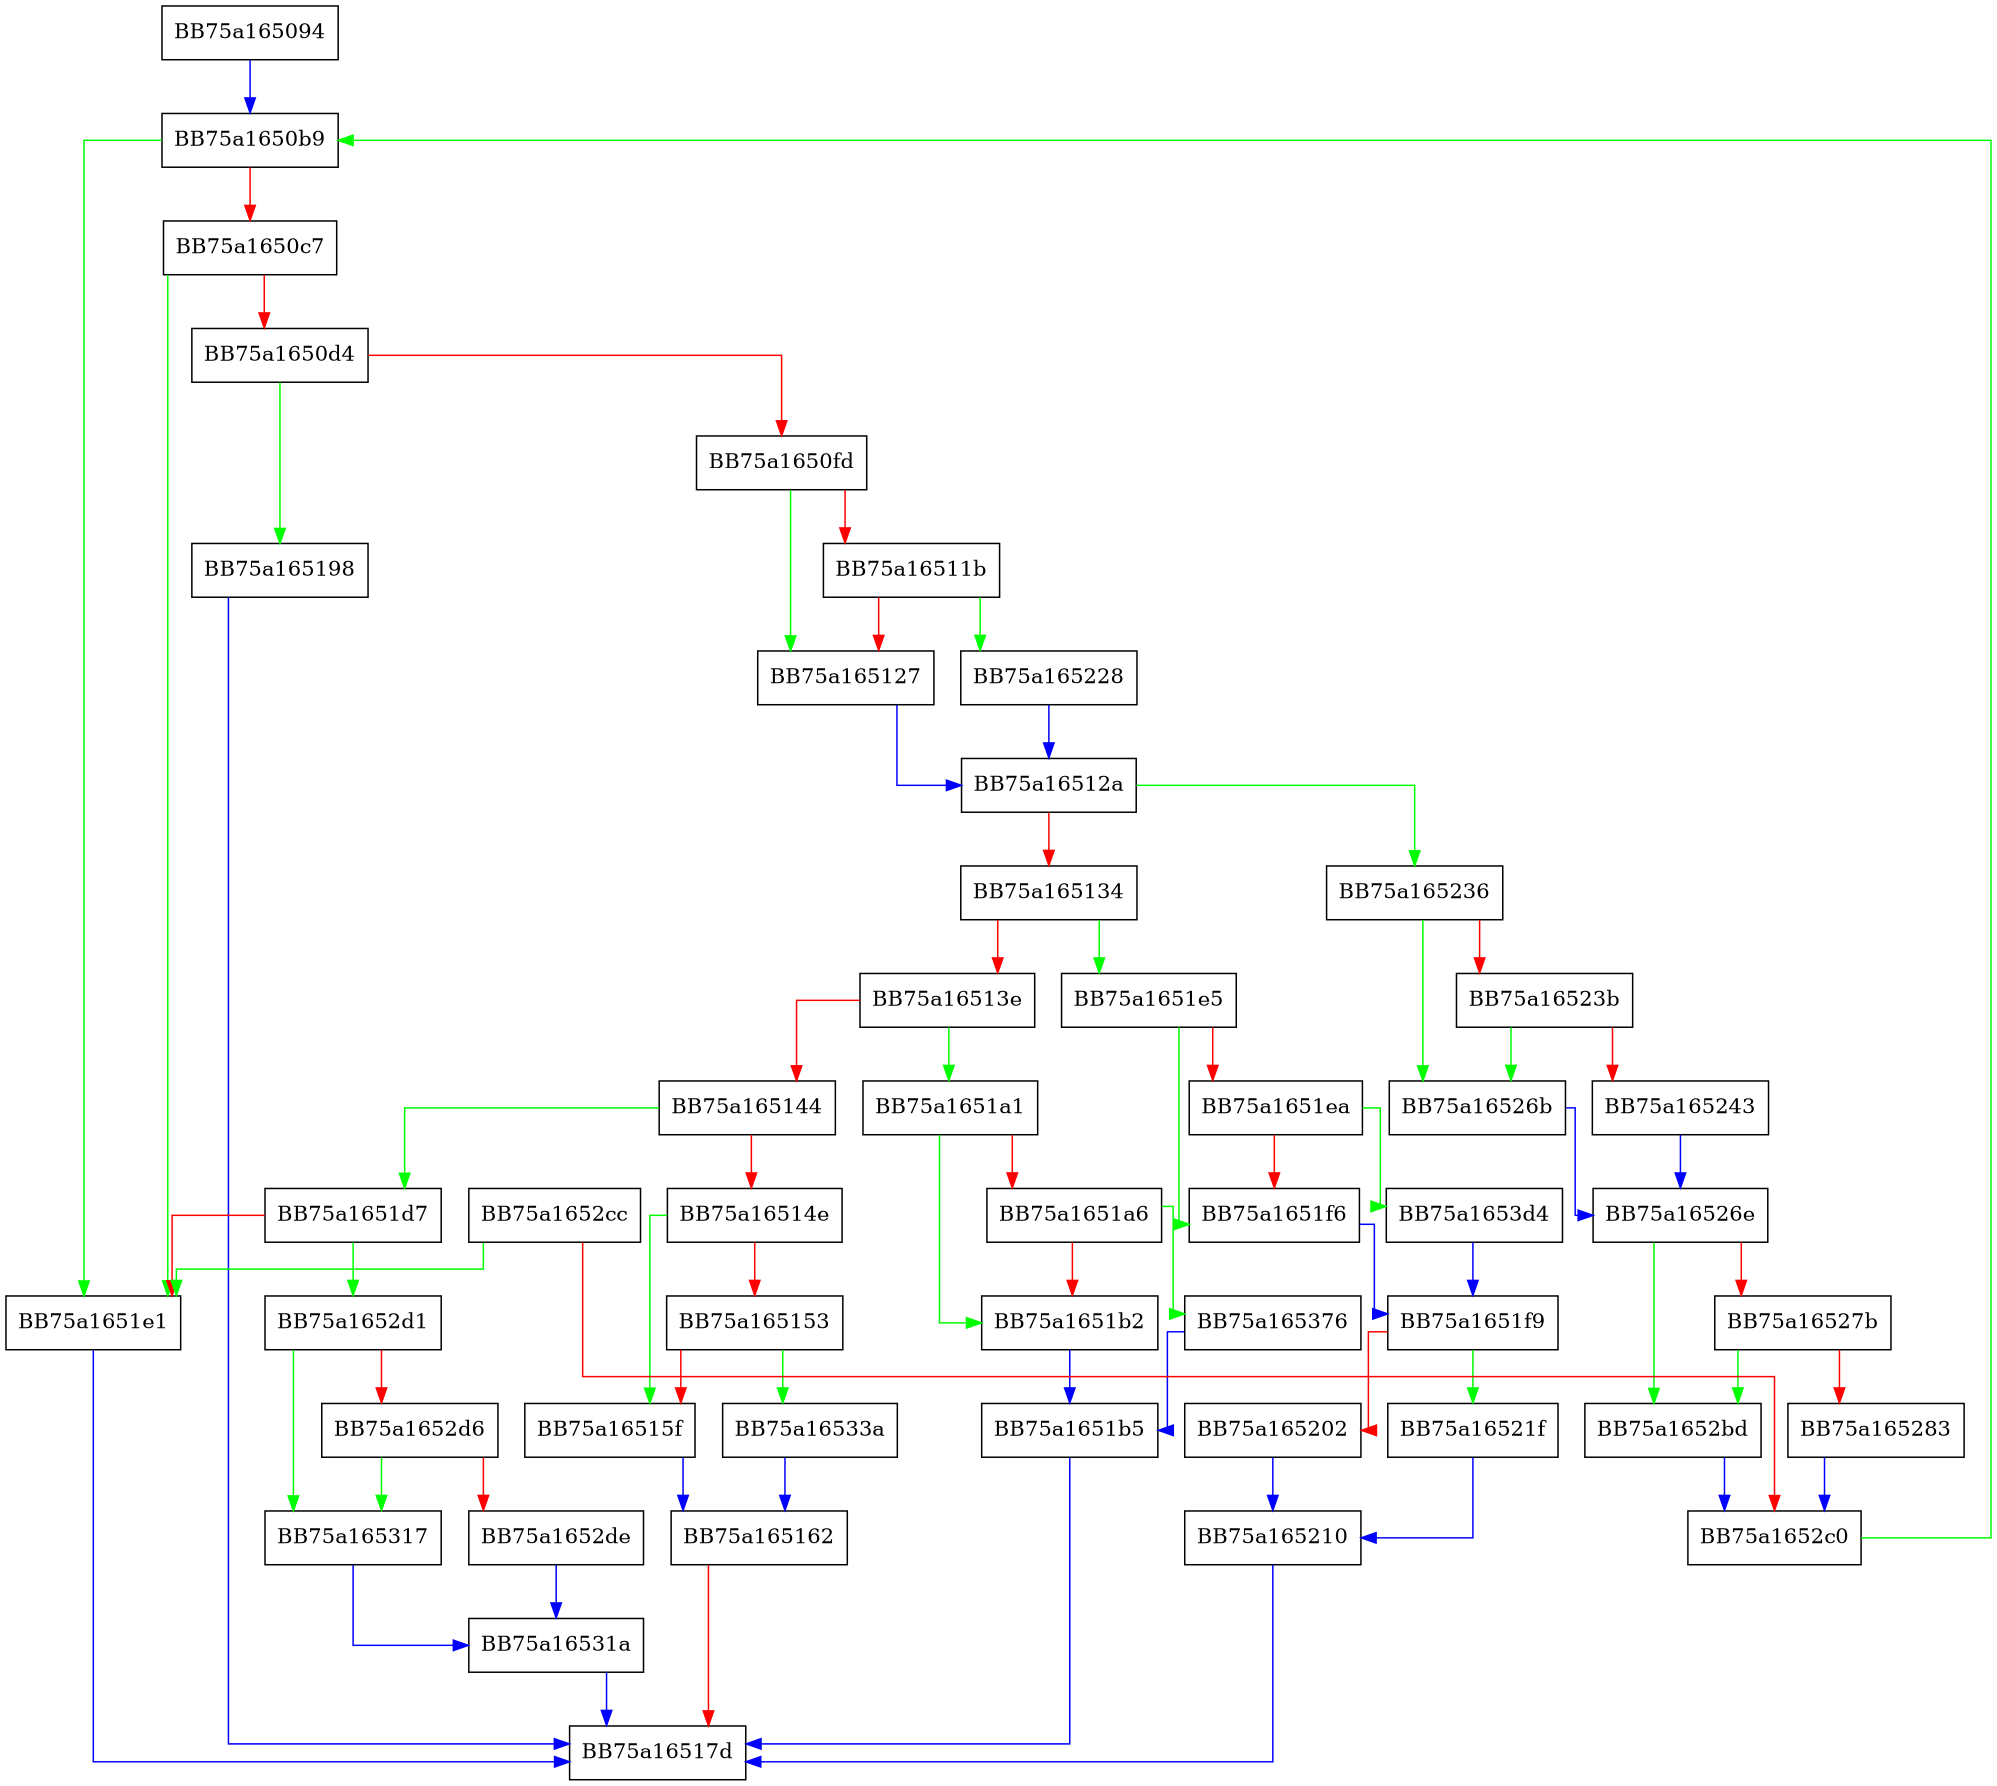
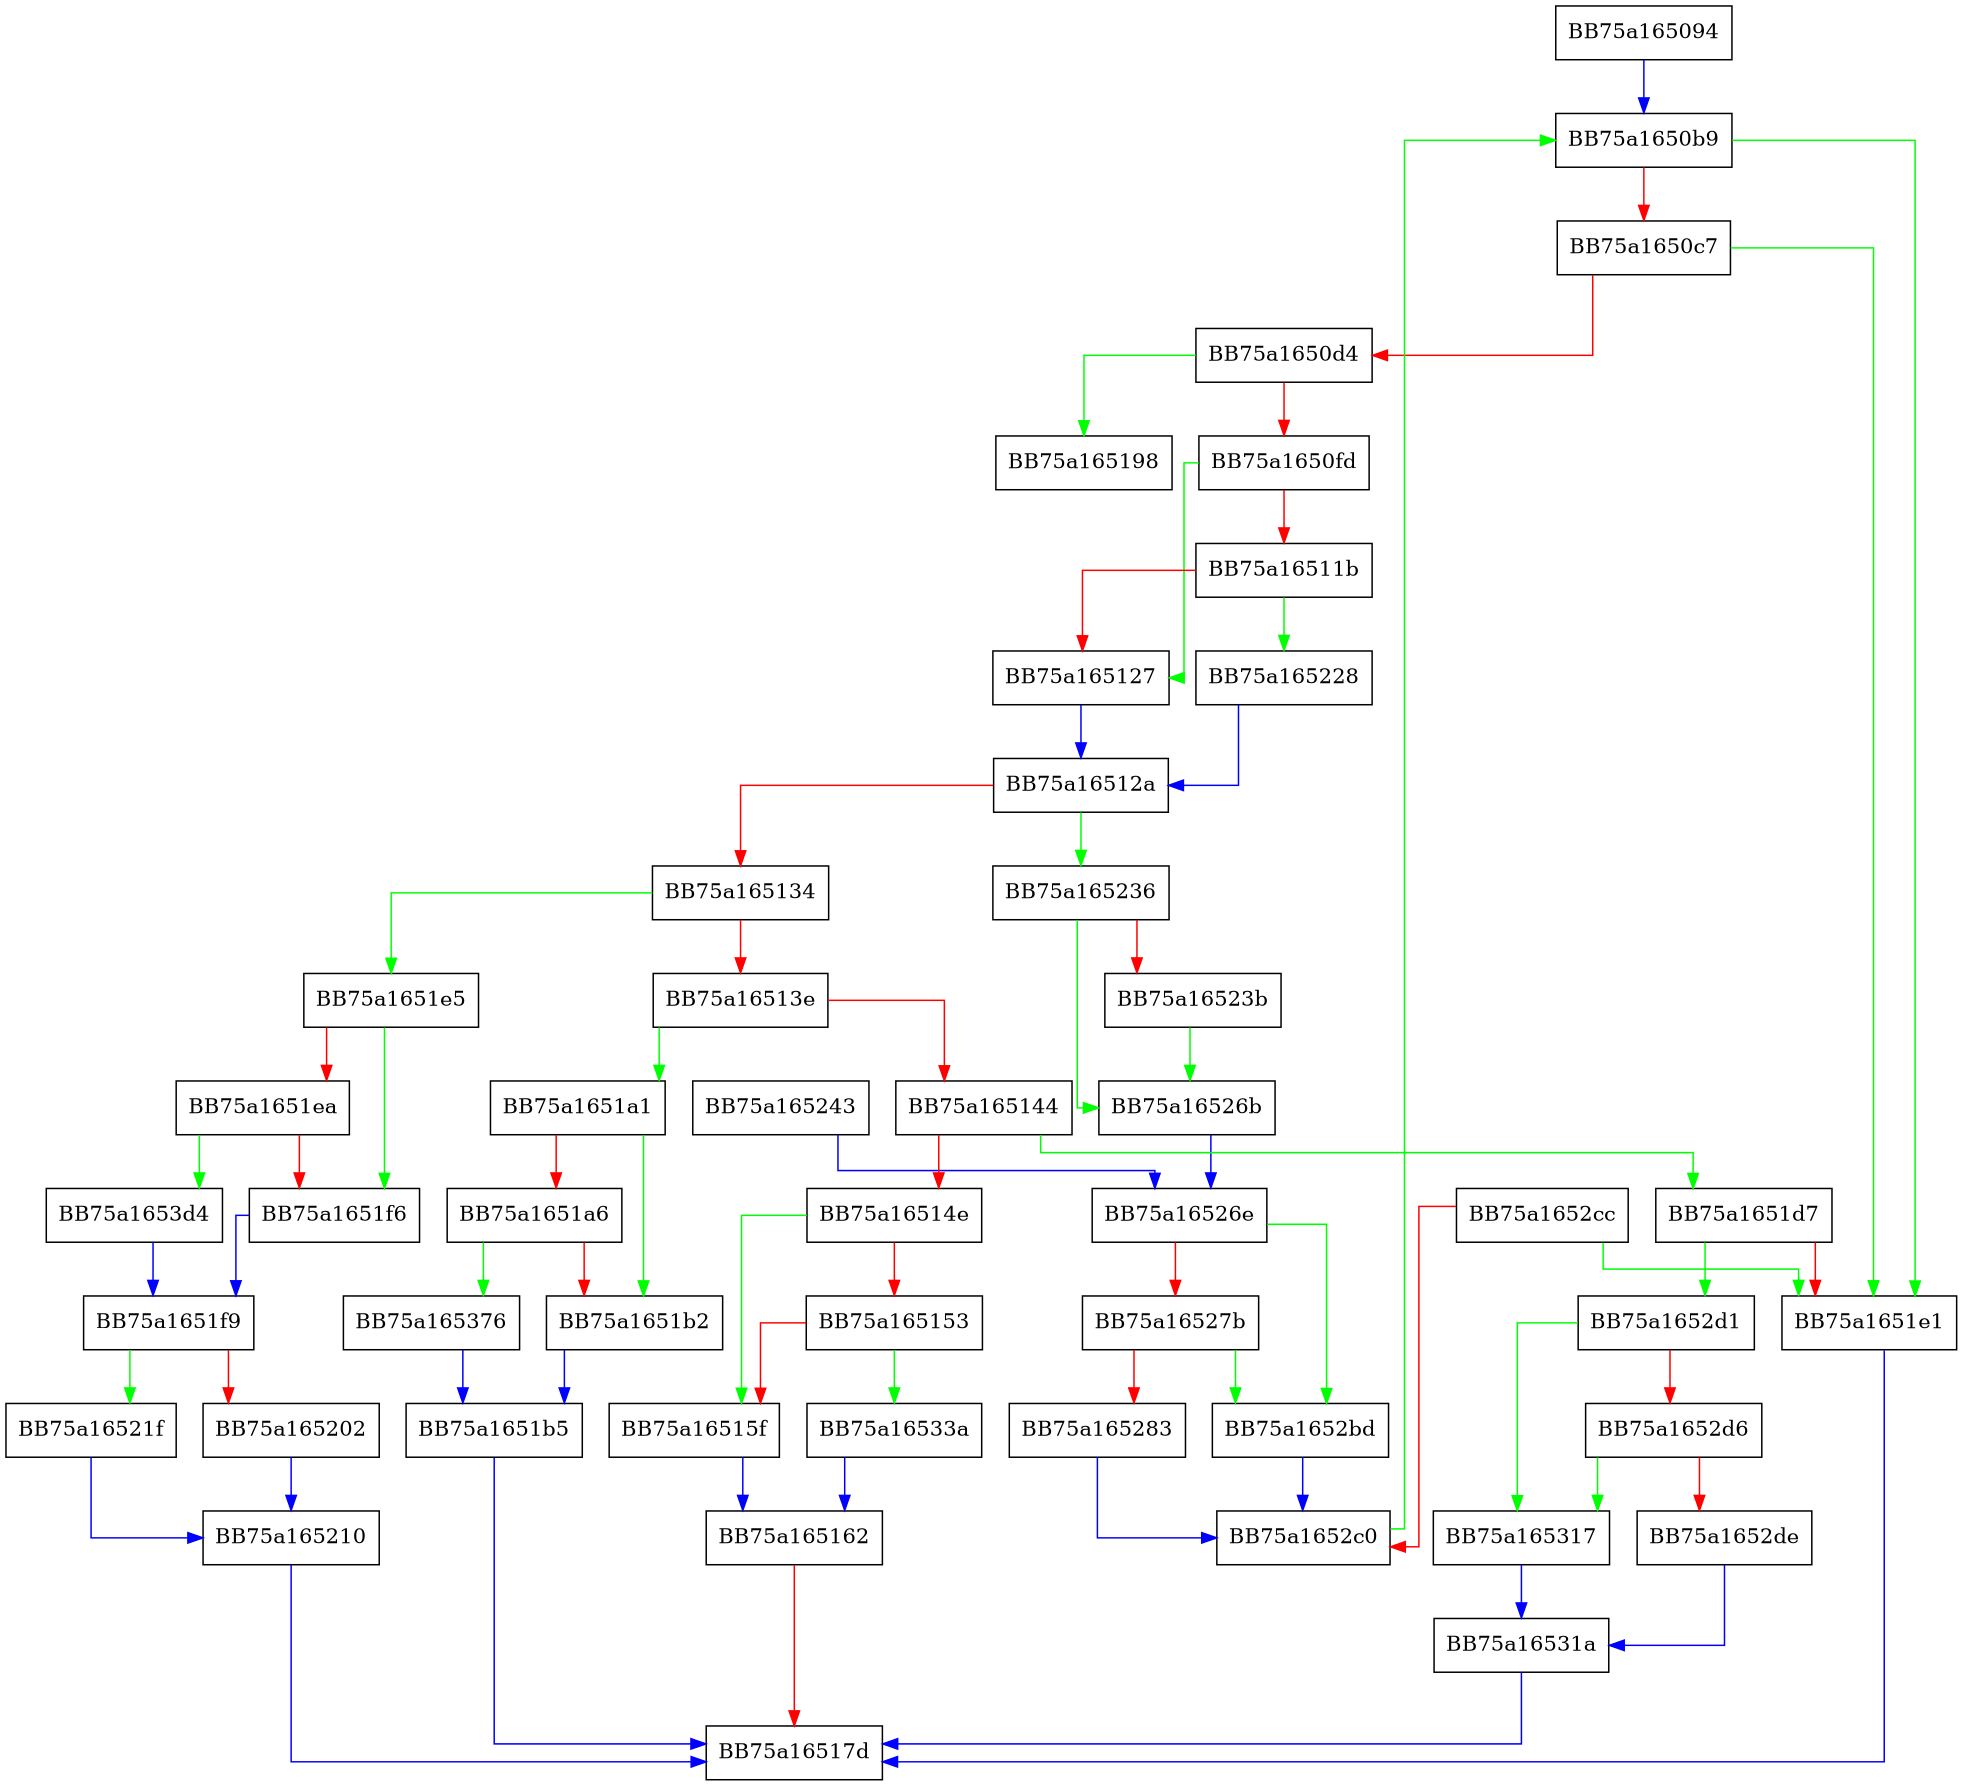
(1612, 1046) -> none
(228, 1334) -> none
